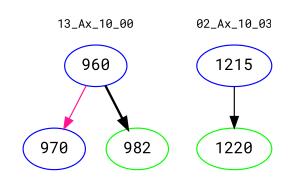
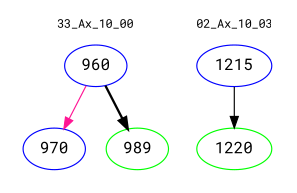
(96, 25) -> (96, 25)
(137, 149) -> (137, 149)
